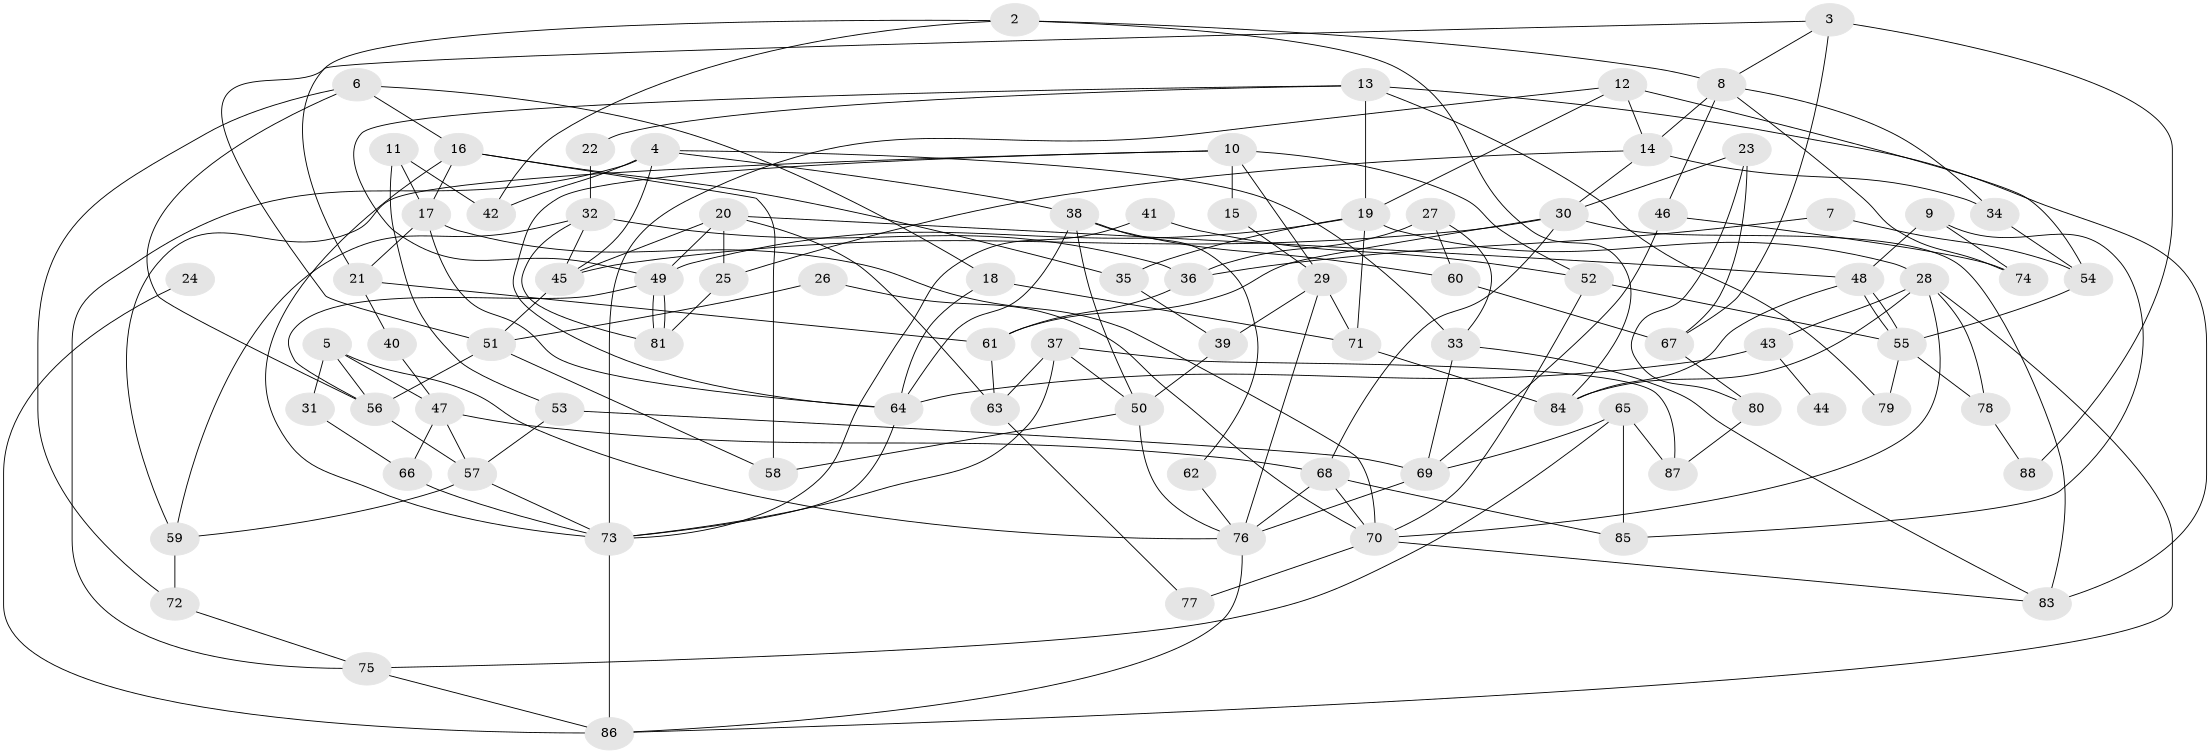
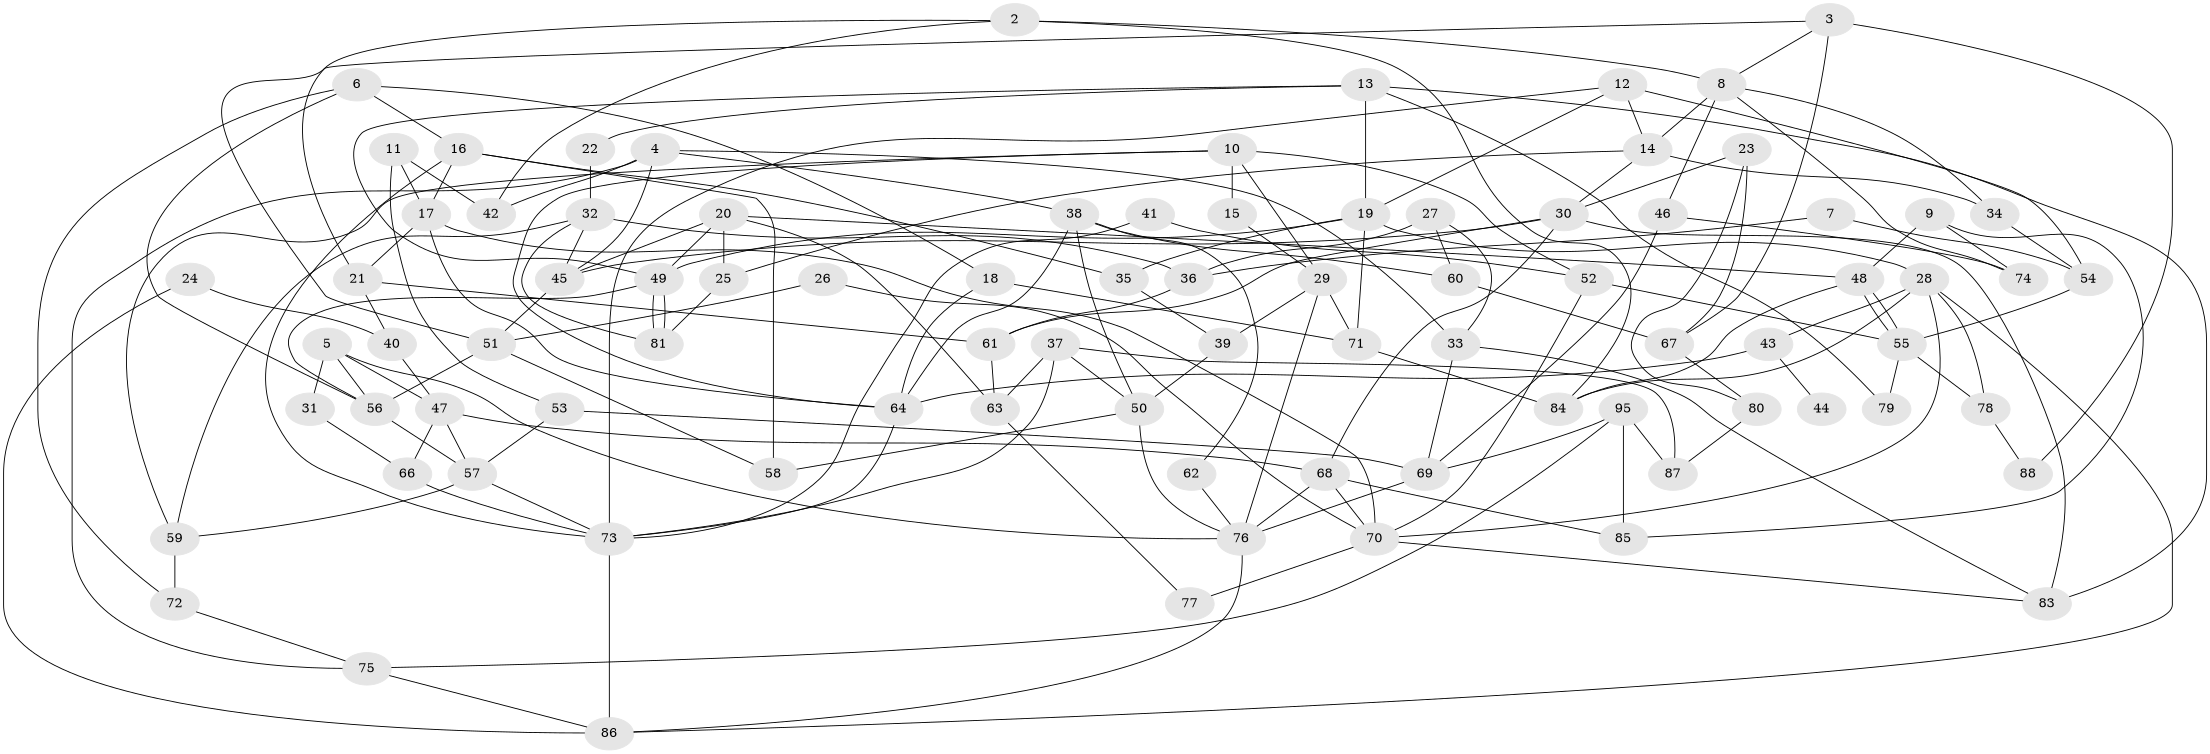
none -> (296, 312)
(1623, 409) -> (1623, 409)
